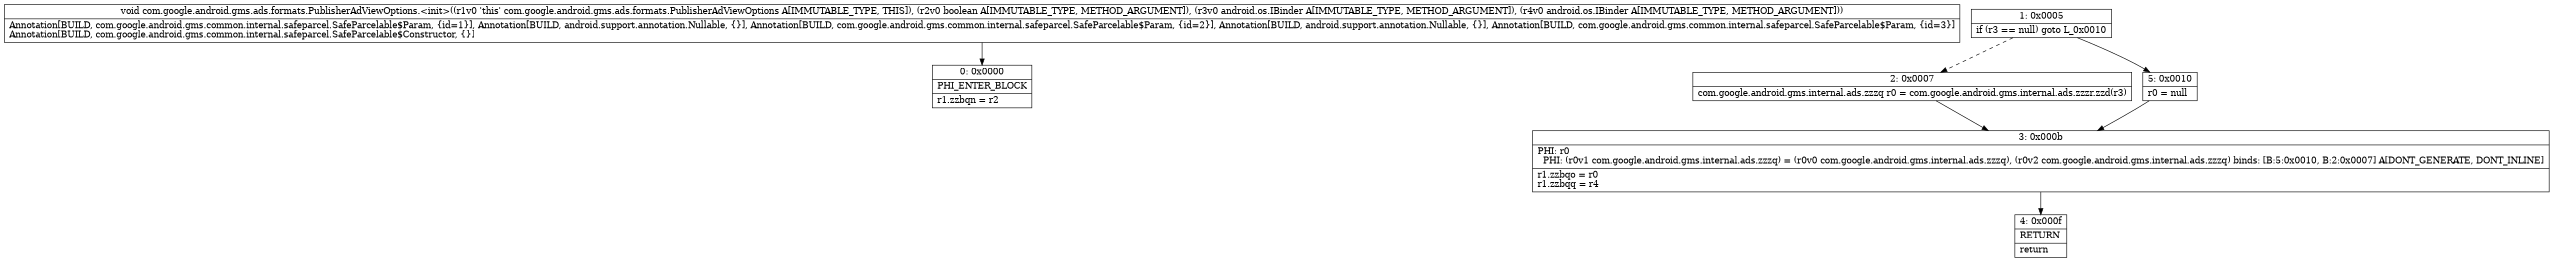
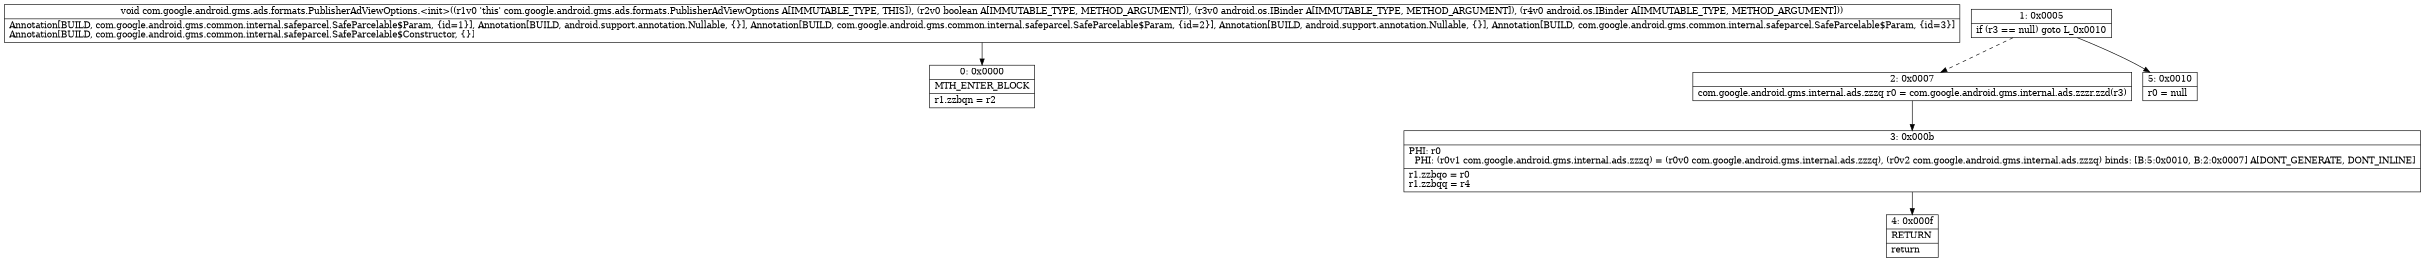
(982, 86) -> (982, 86)
(2126, 115) -> none
